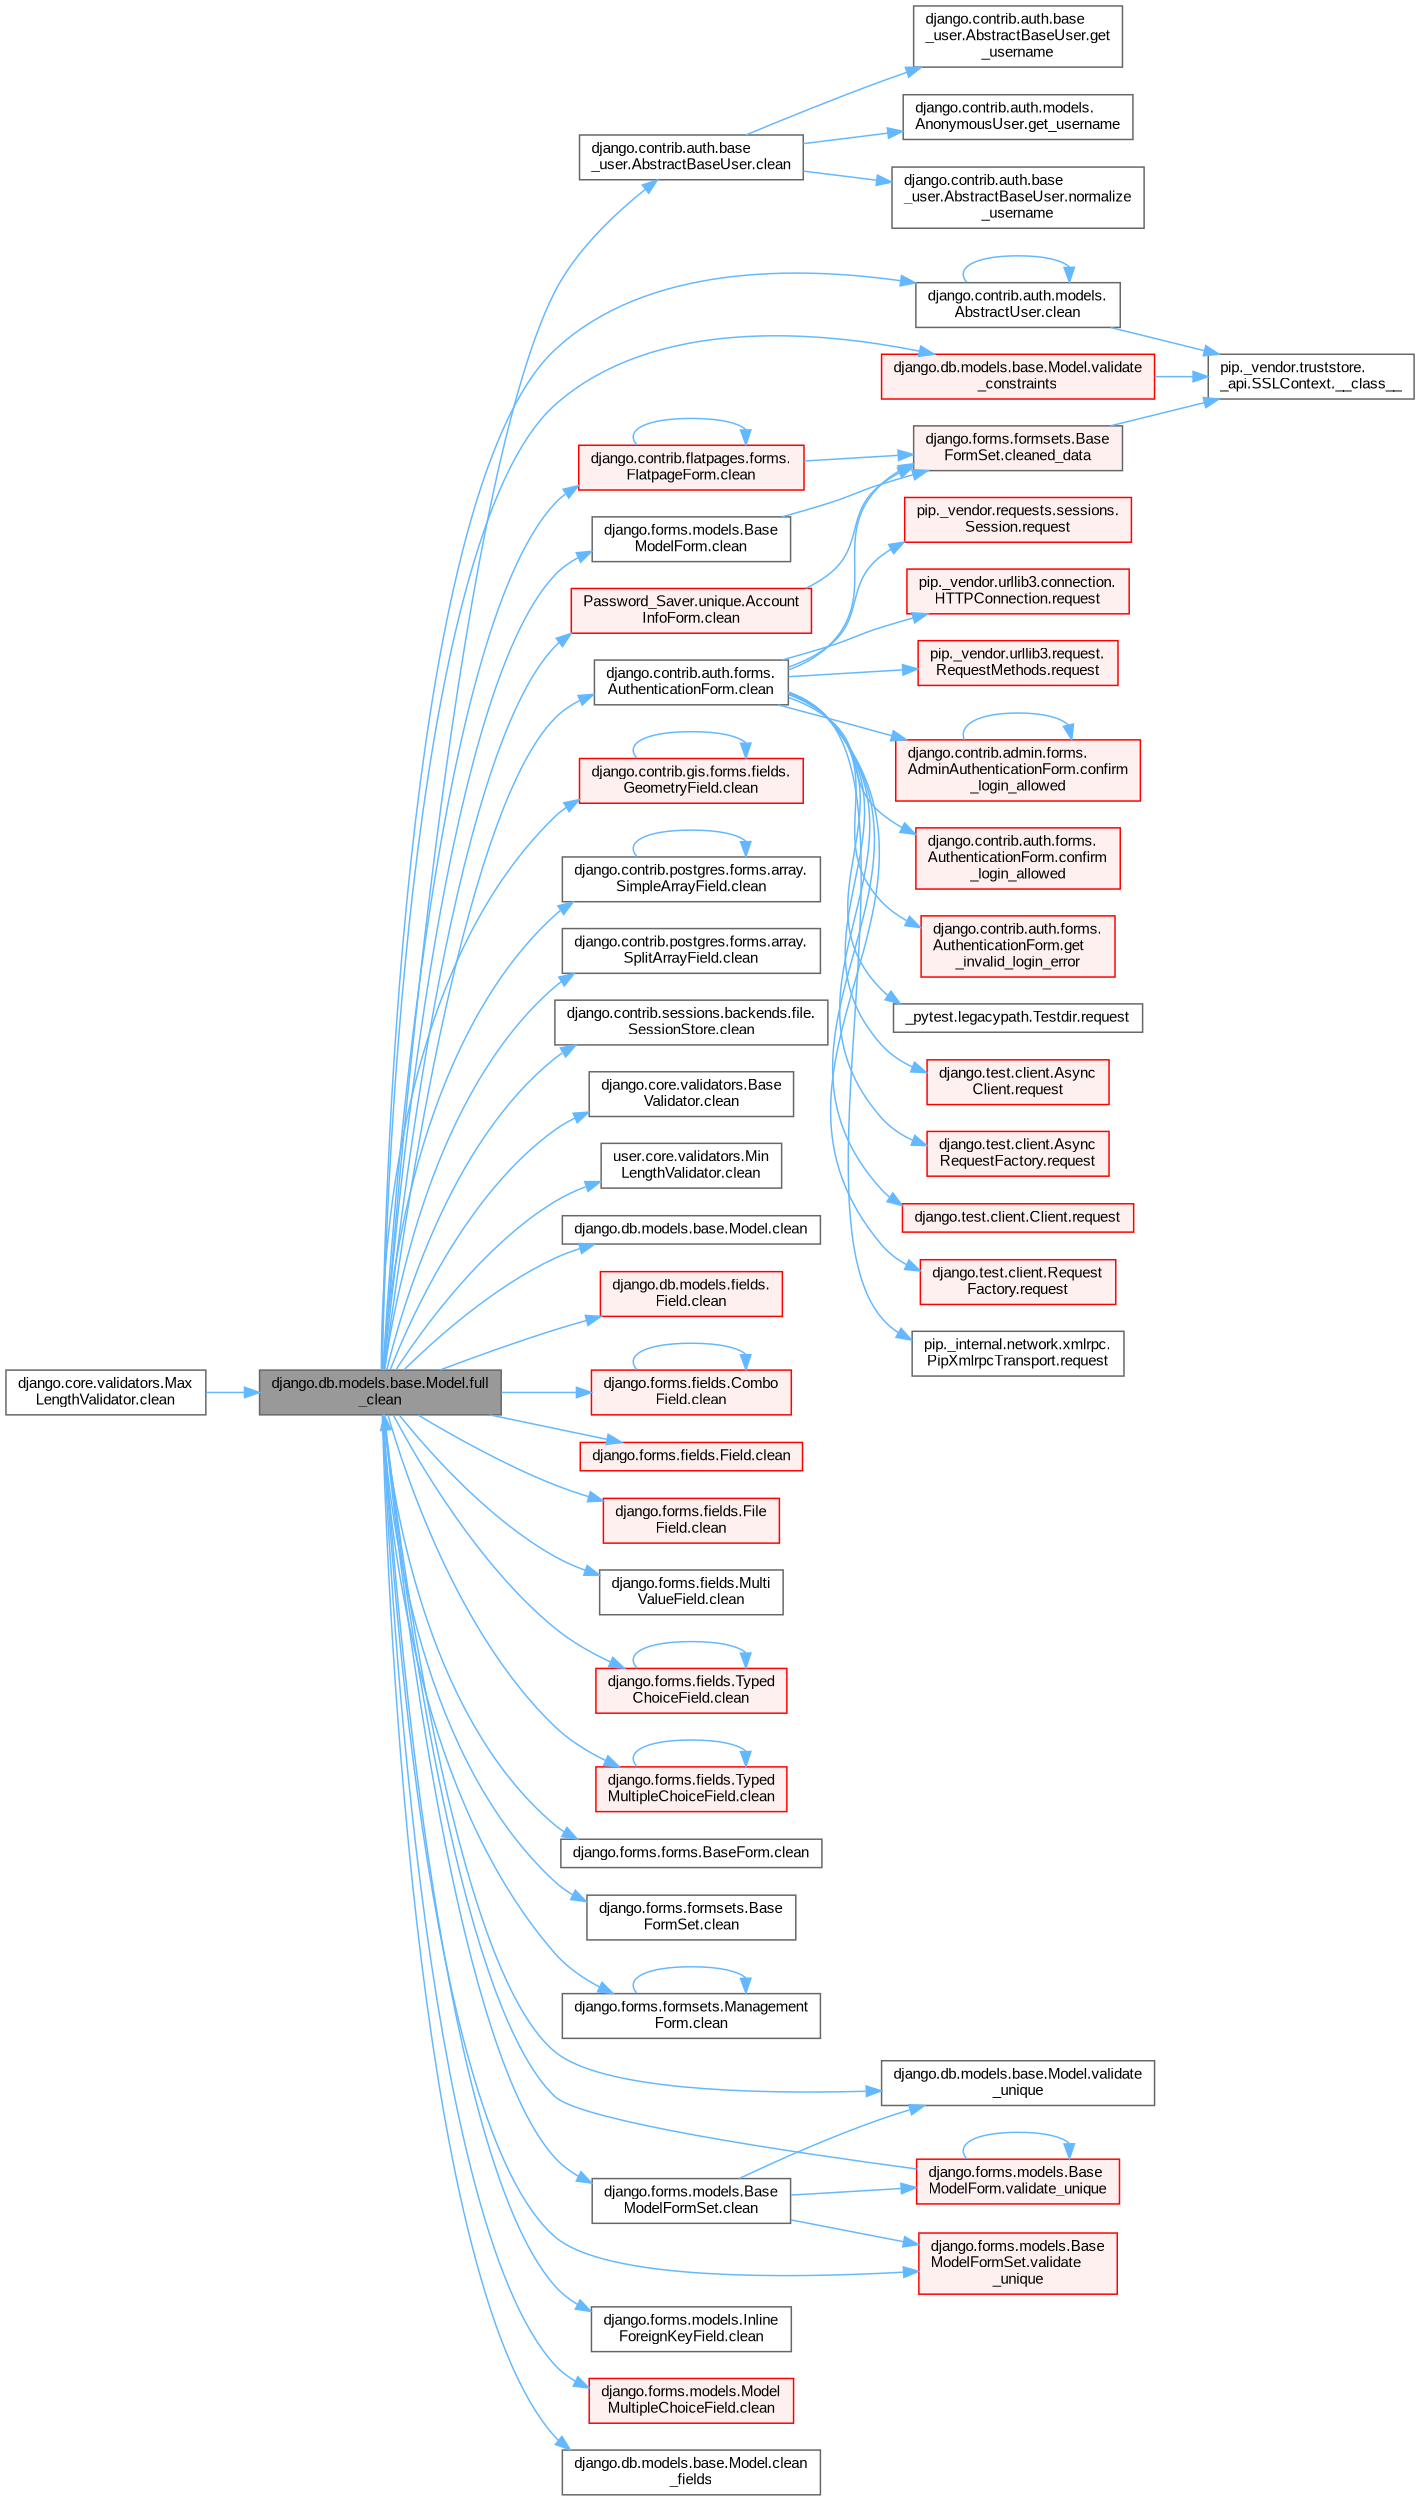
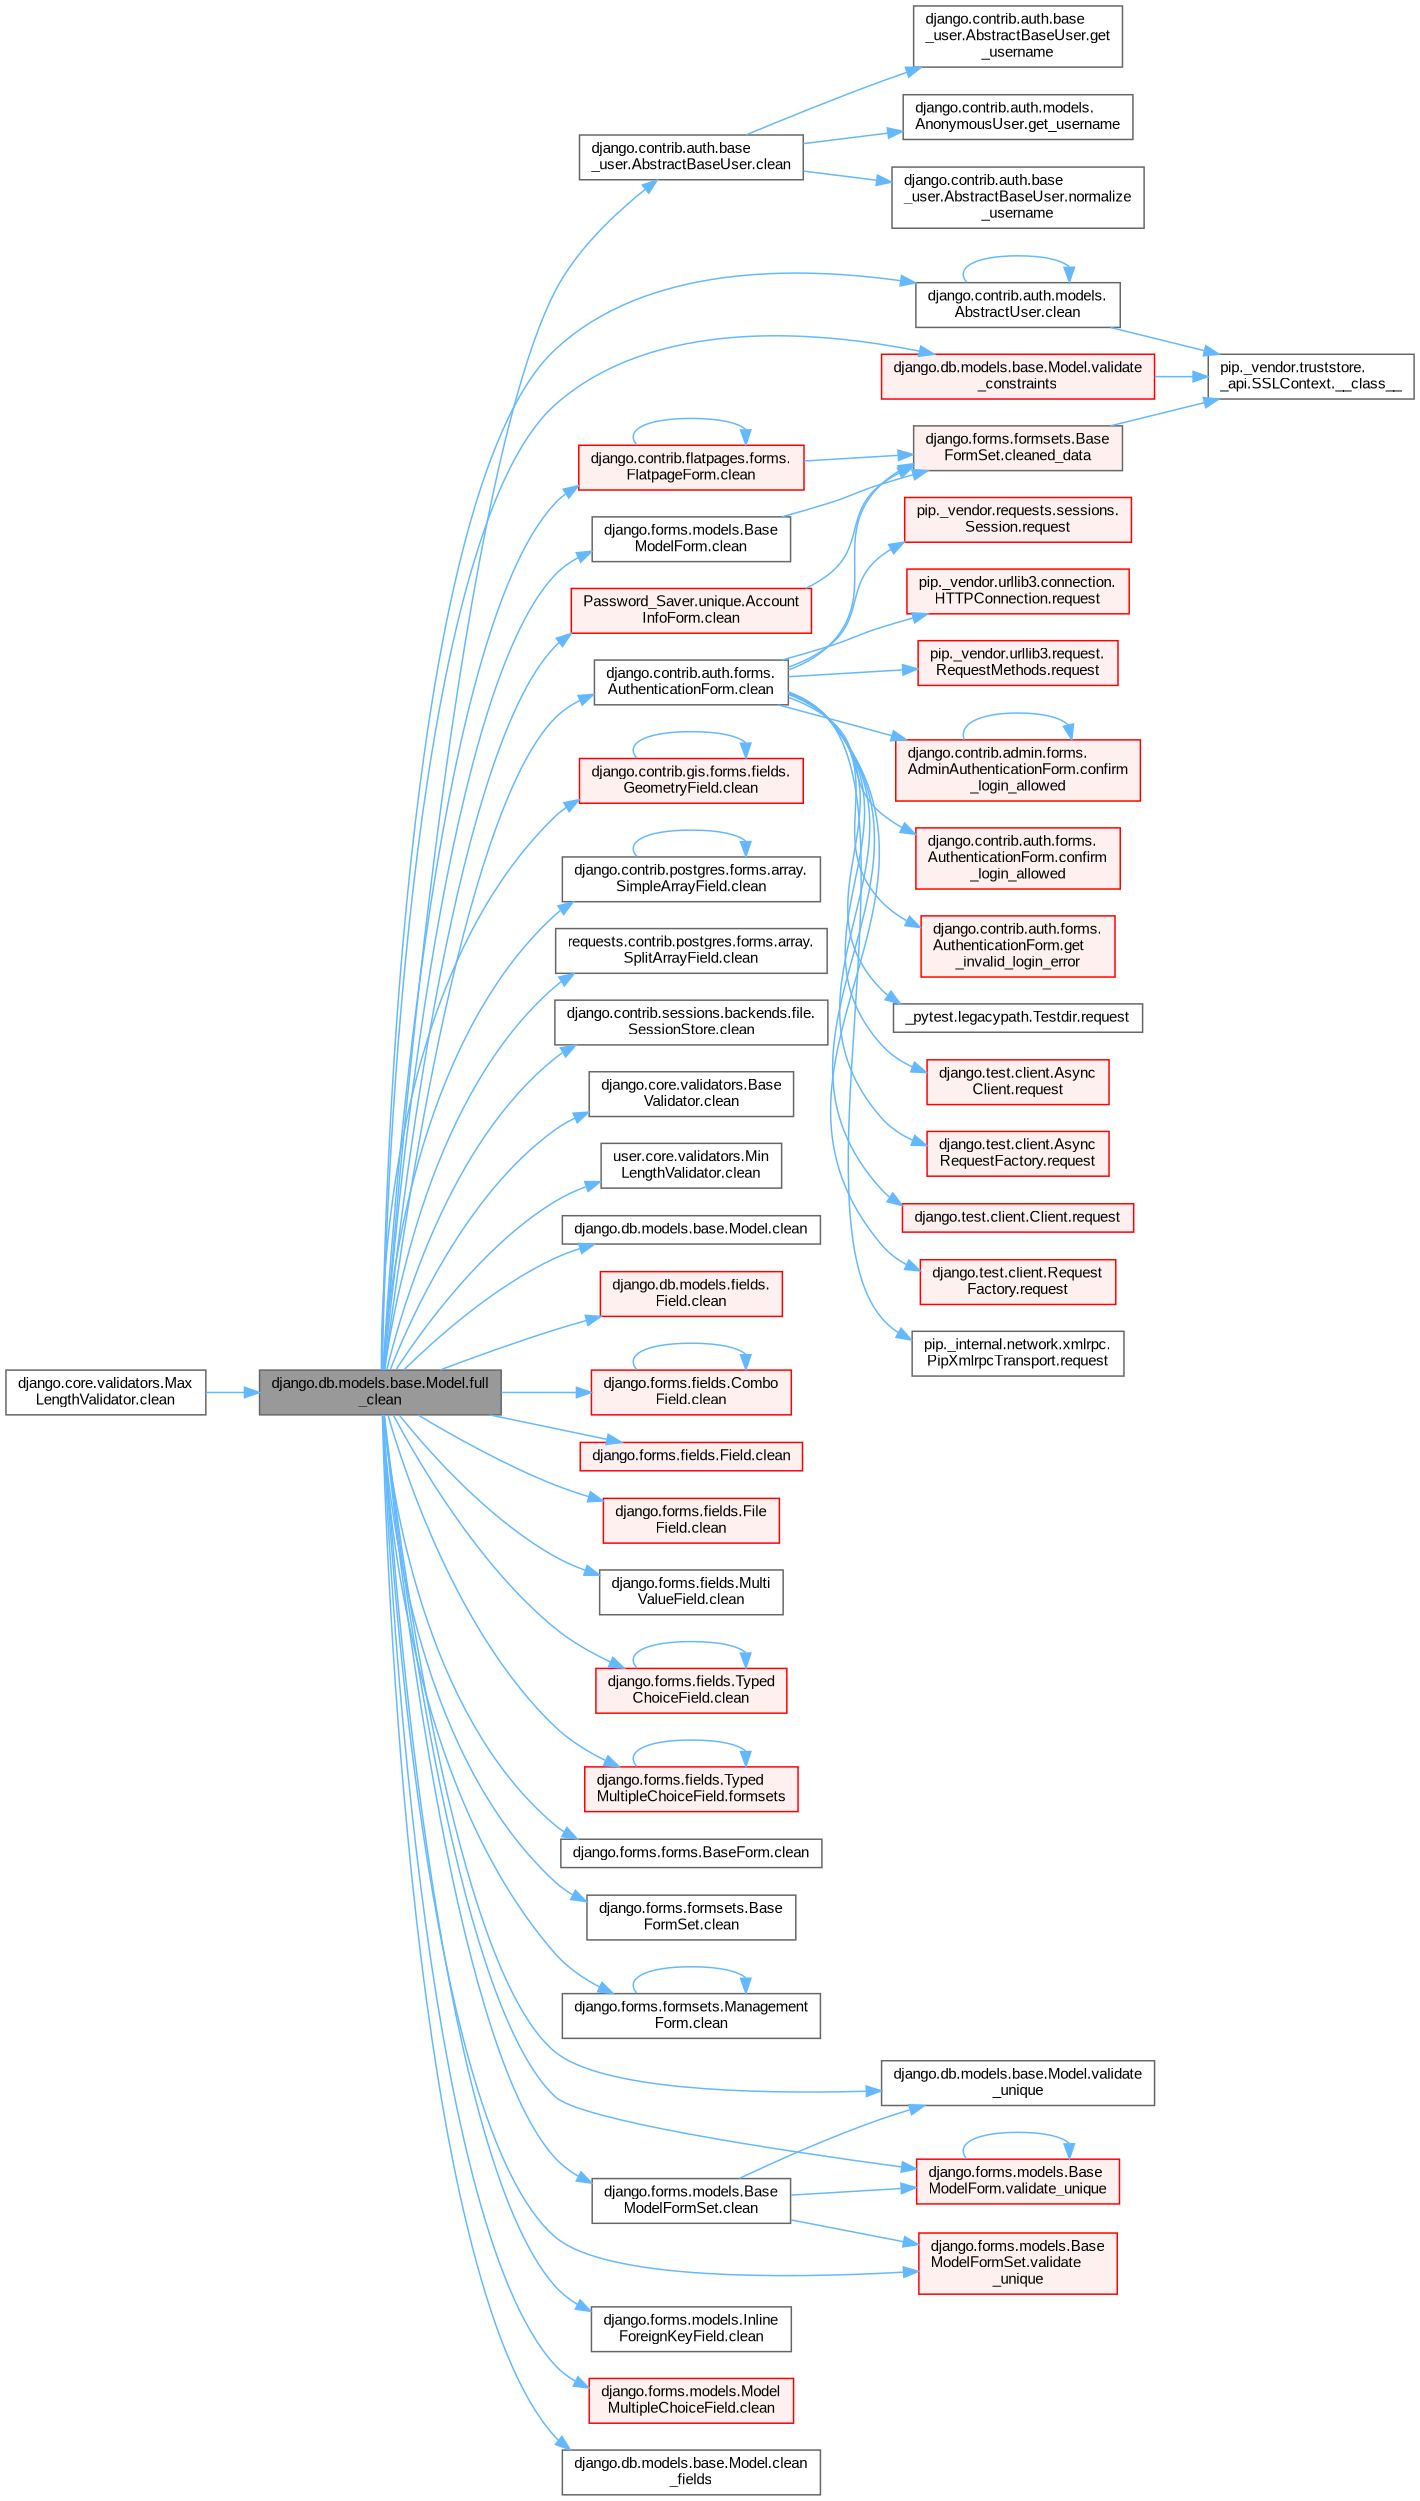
(691, 951) -> (691, 951)
(691, 1789) -> (691, 1789)
(483, 1953) -> (479, 1938)
